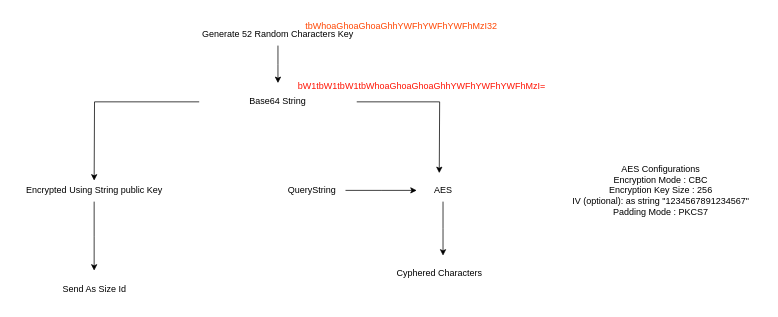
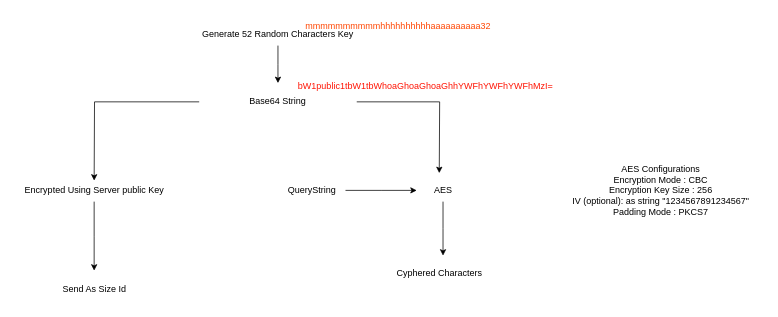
(391, 26) -> (386, 26)
(409, 86) -> (414, 86)
(95, 190) -> (95, 190)
